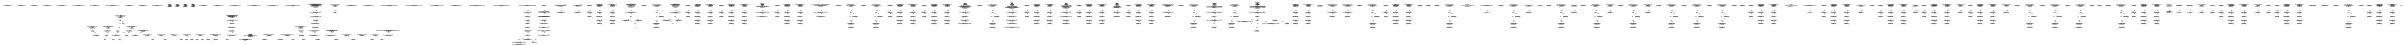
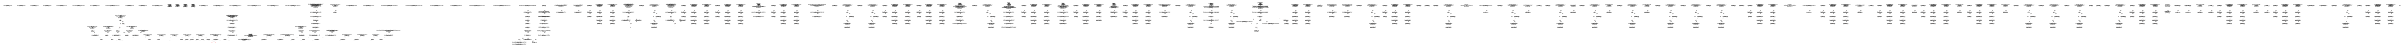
(1102, 24) -> none
